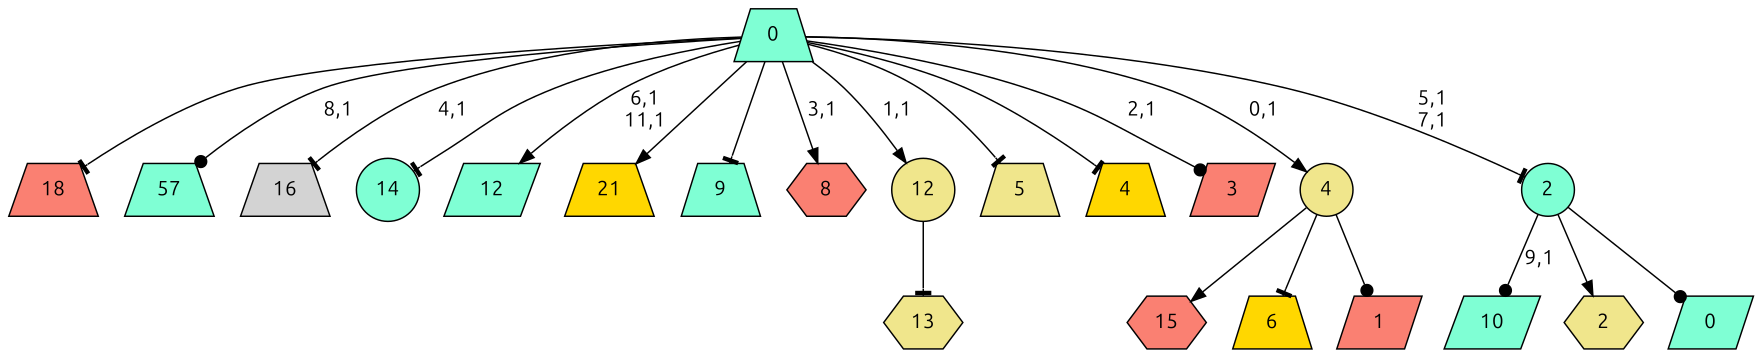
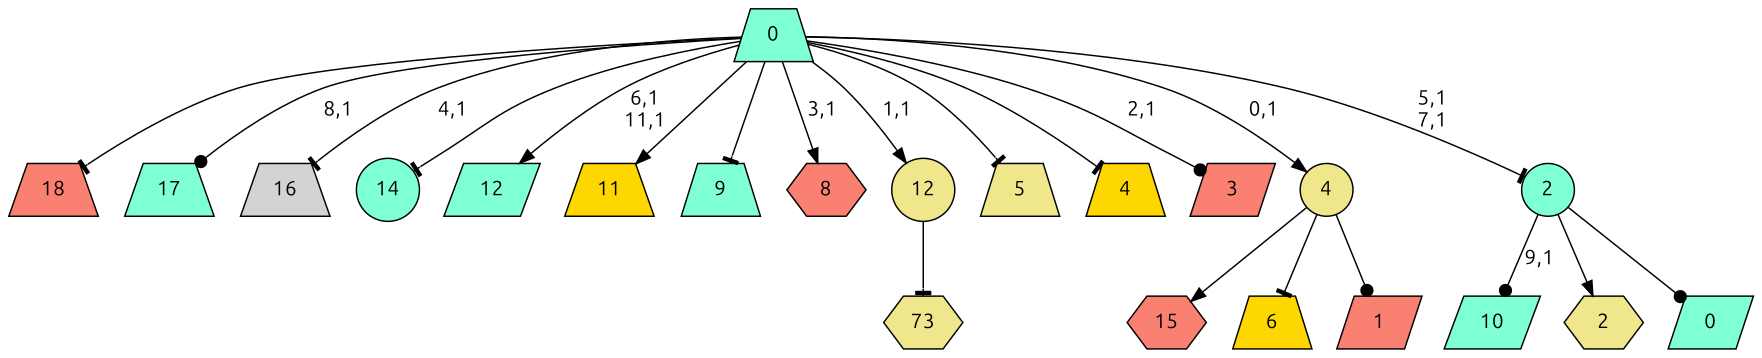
(169, 190) -> (169, 190)
(609, 190) -> (609, 190)
(923, 323) -> (923, 323)
